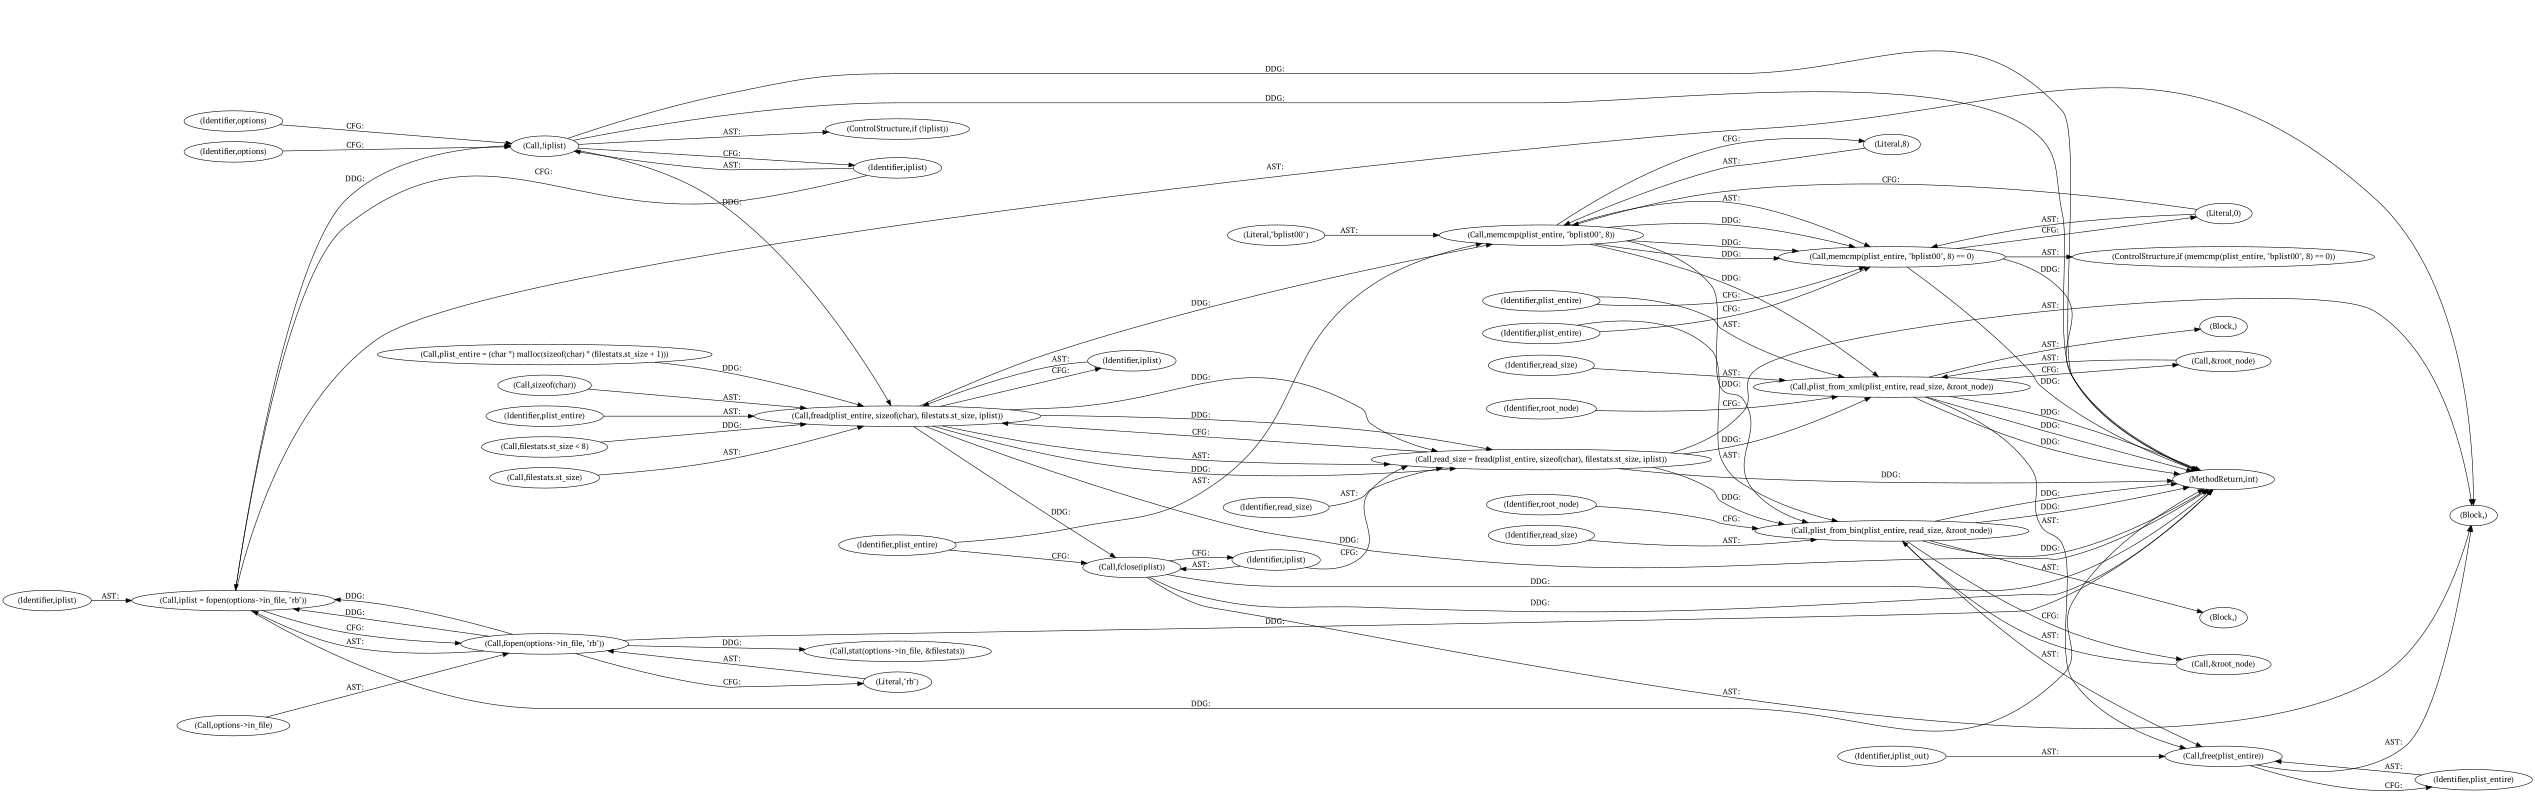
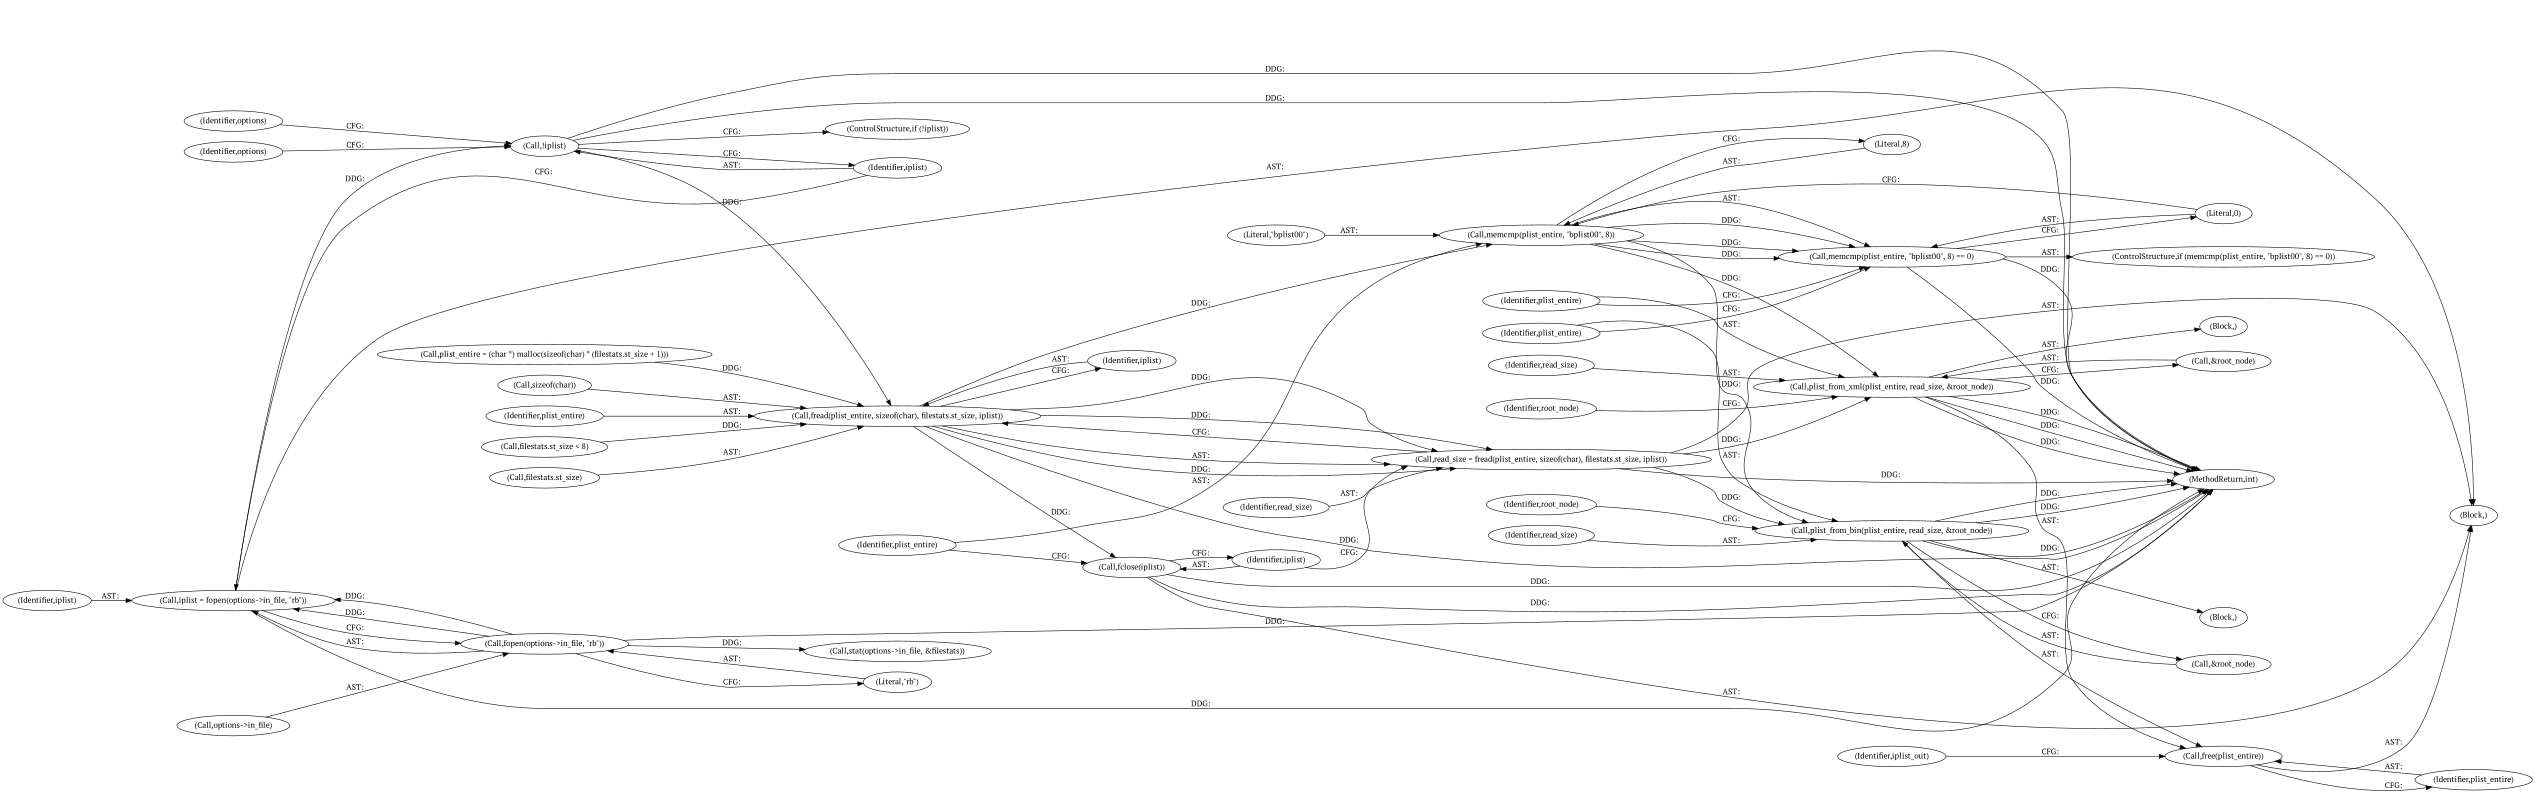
(733, 132) -> (733, 132)
(2051, 752) -> (2051, 752)
